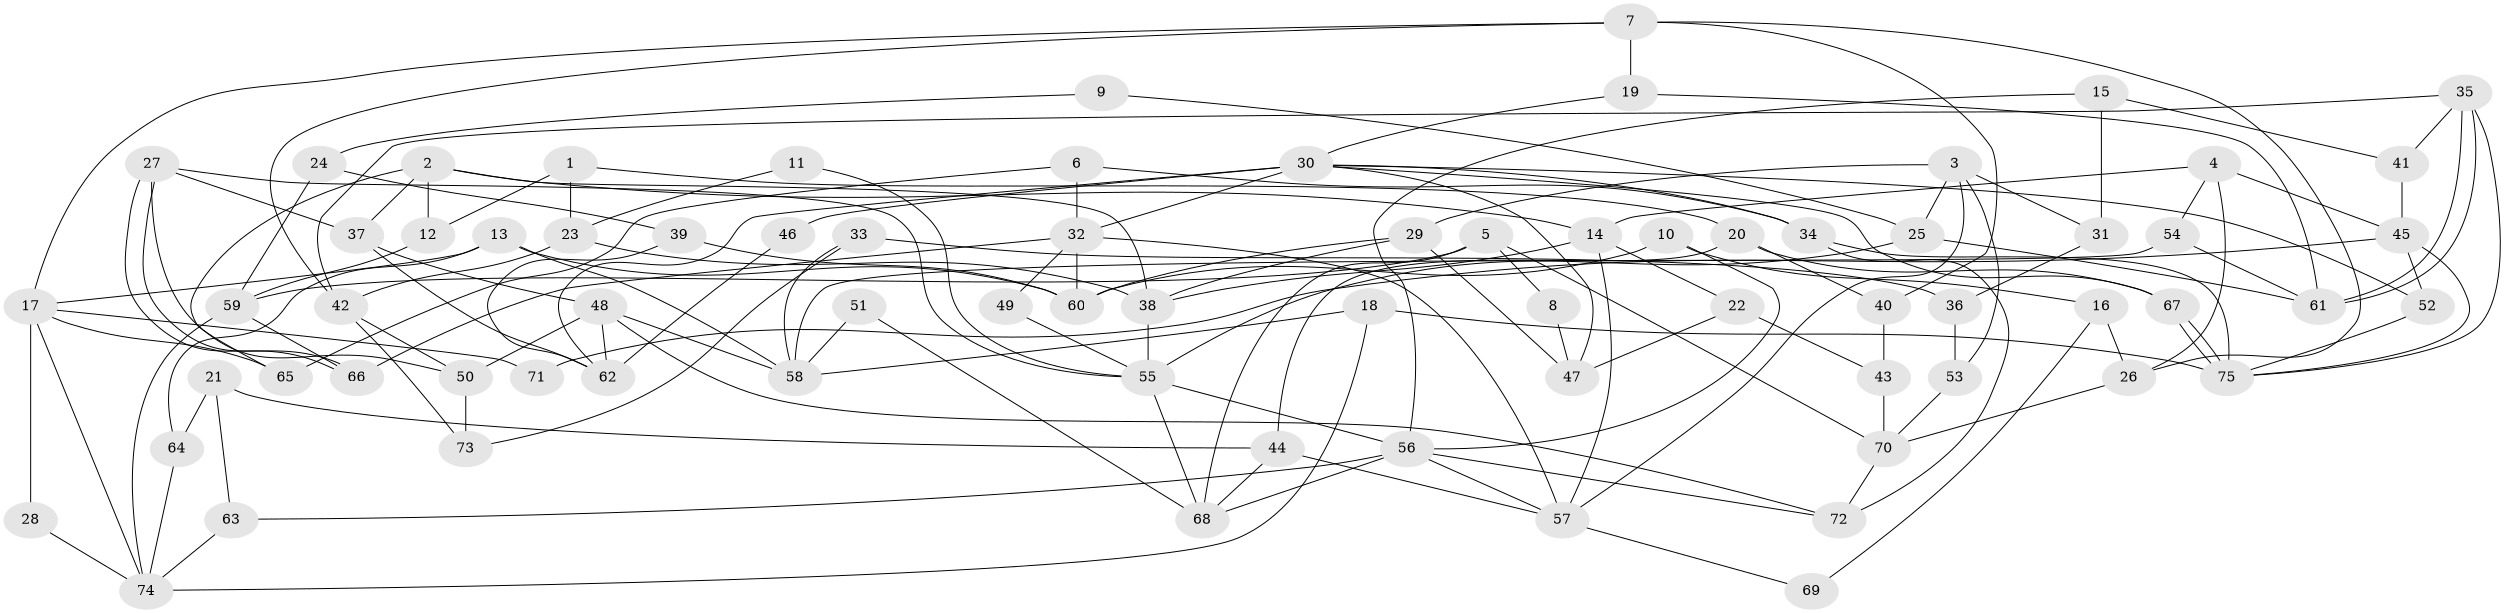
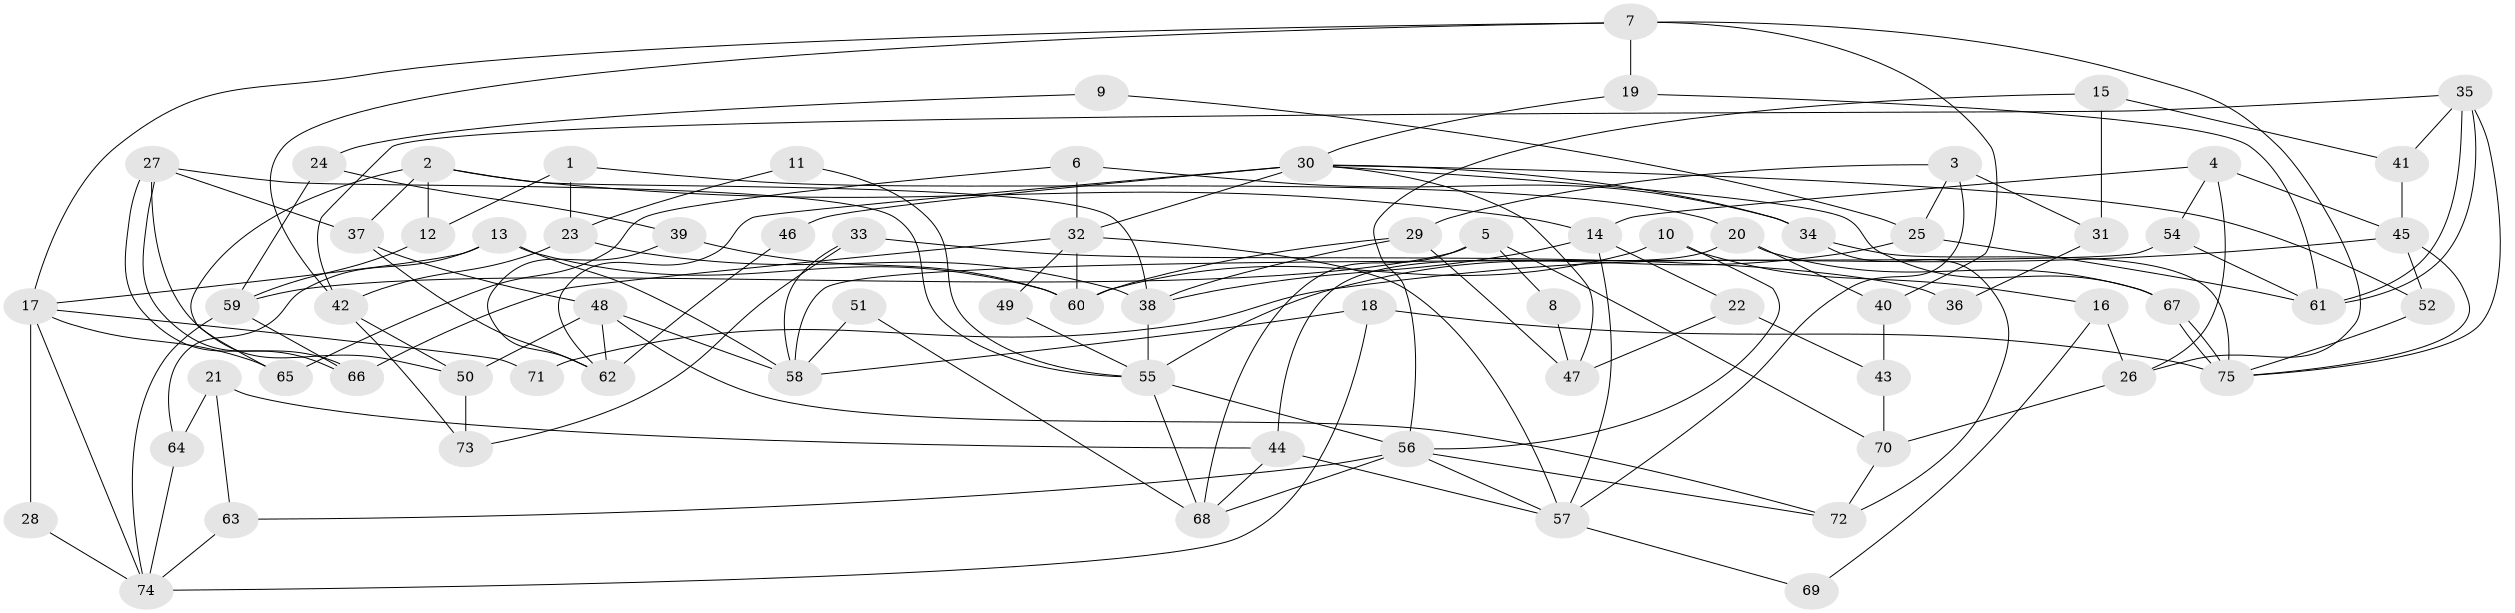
(1955, 378) -> none
